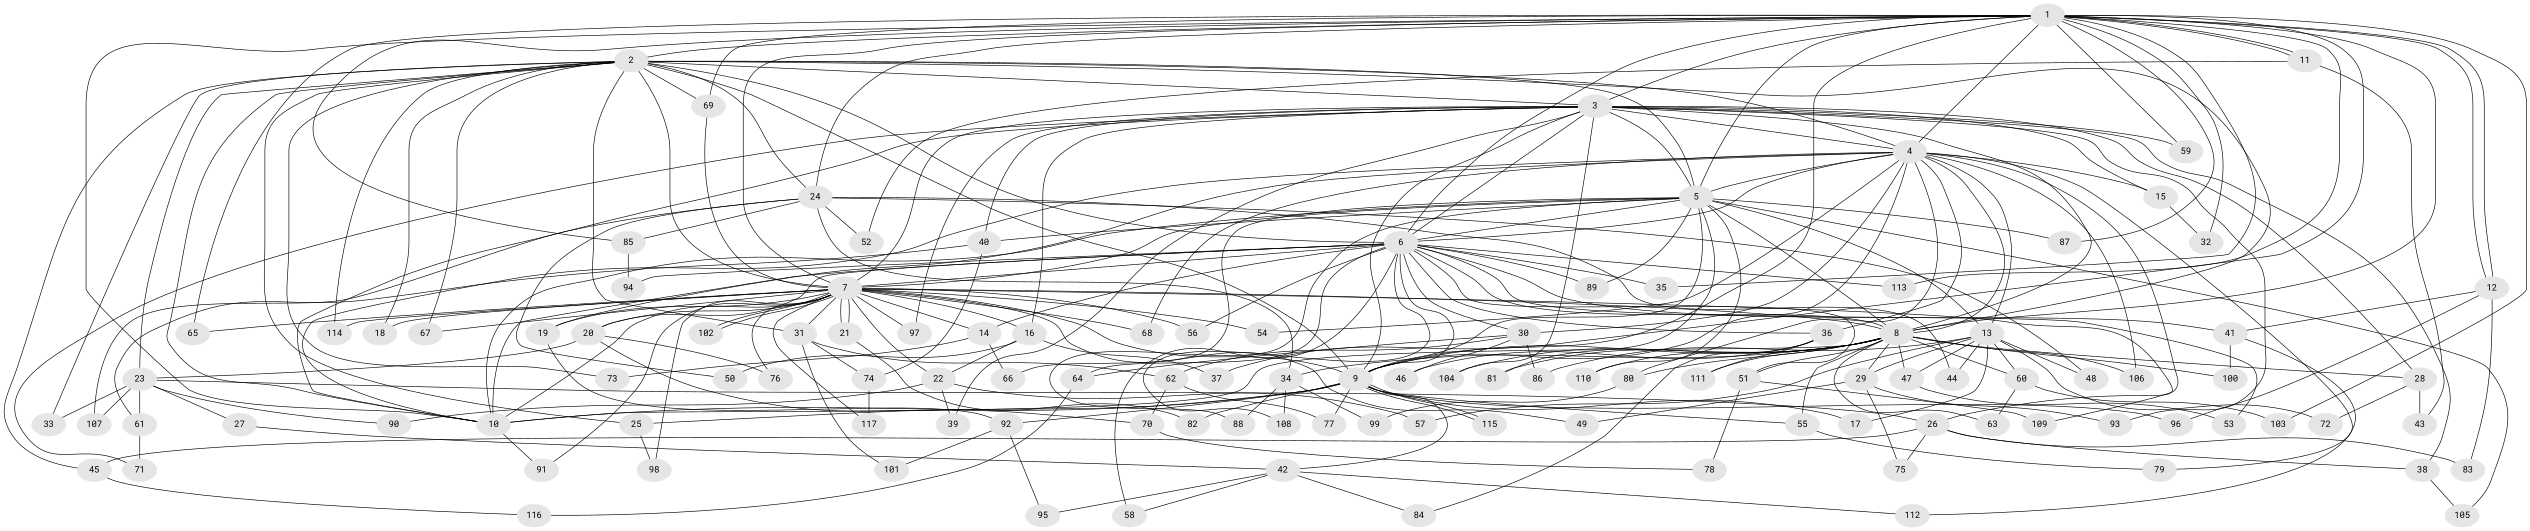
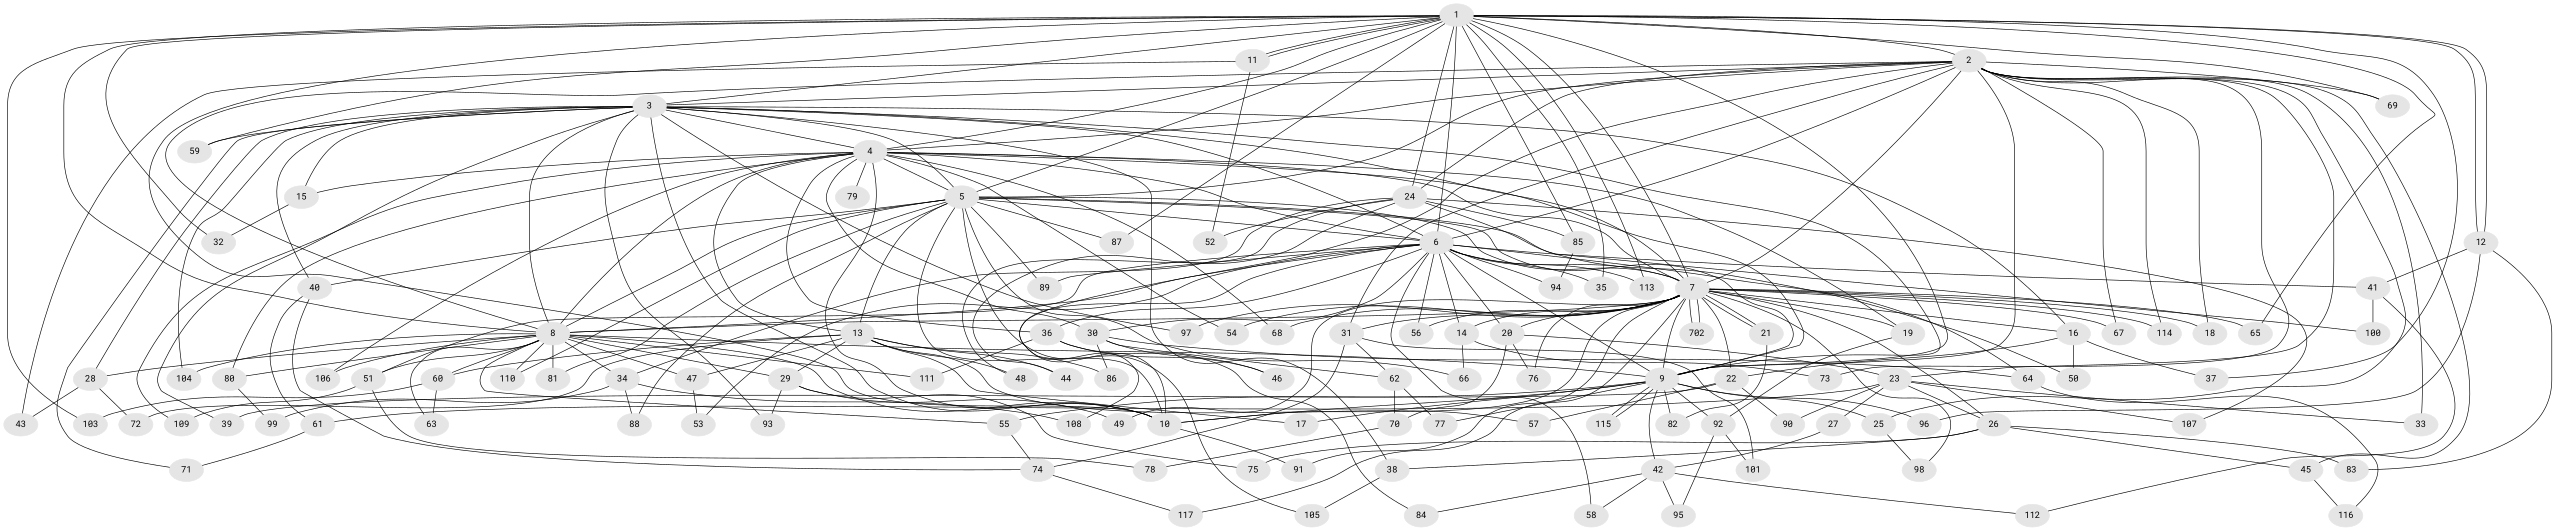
(723, 237) -> (1437, 187)
(902, 268) -> none
(706, 334) -> (1697, 334)
(2108, 361) -> (1769, 274)
(1978, 459) -> (1021, 447)
